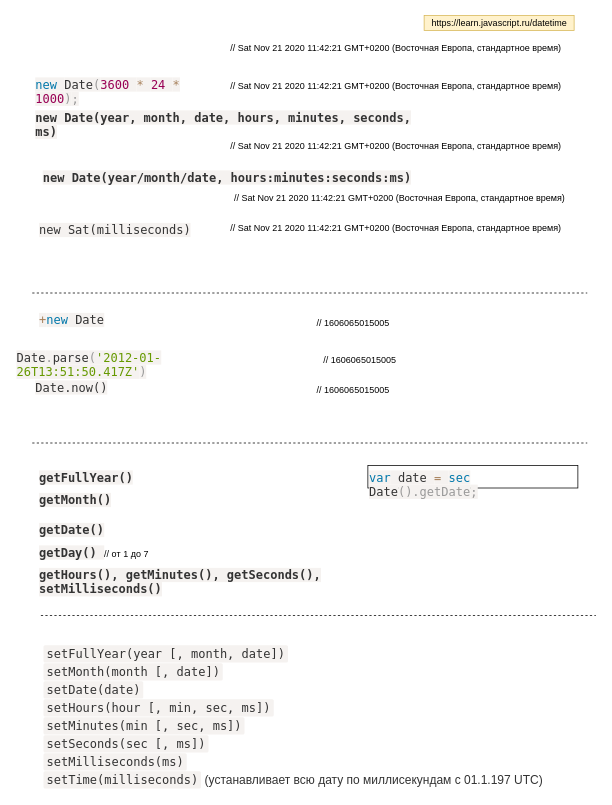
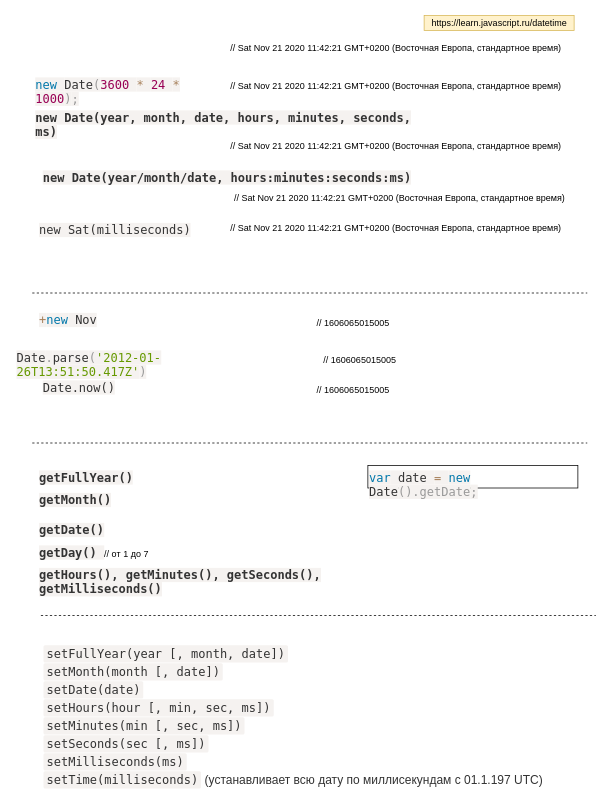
(61, 319) -> (58, 319)
(75, 387) -> (83, 387)
(438, 476) -> (438, 476)
(170, 574) -> (170, 574)
